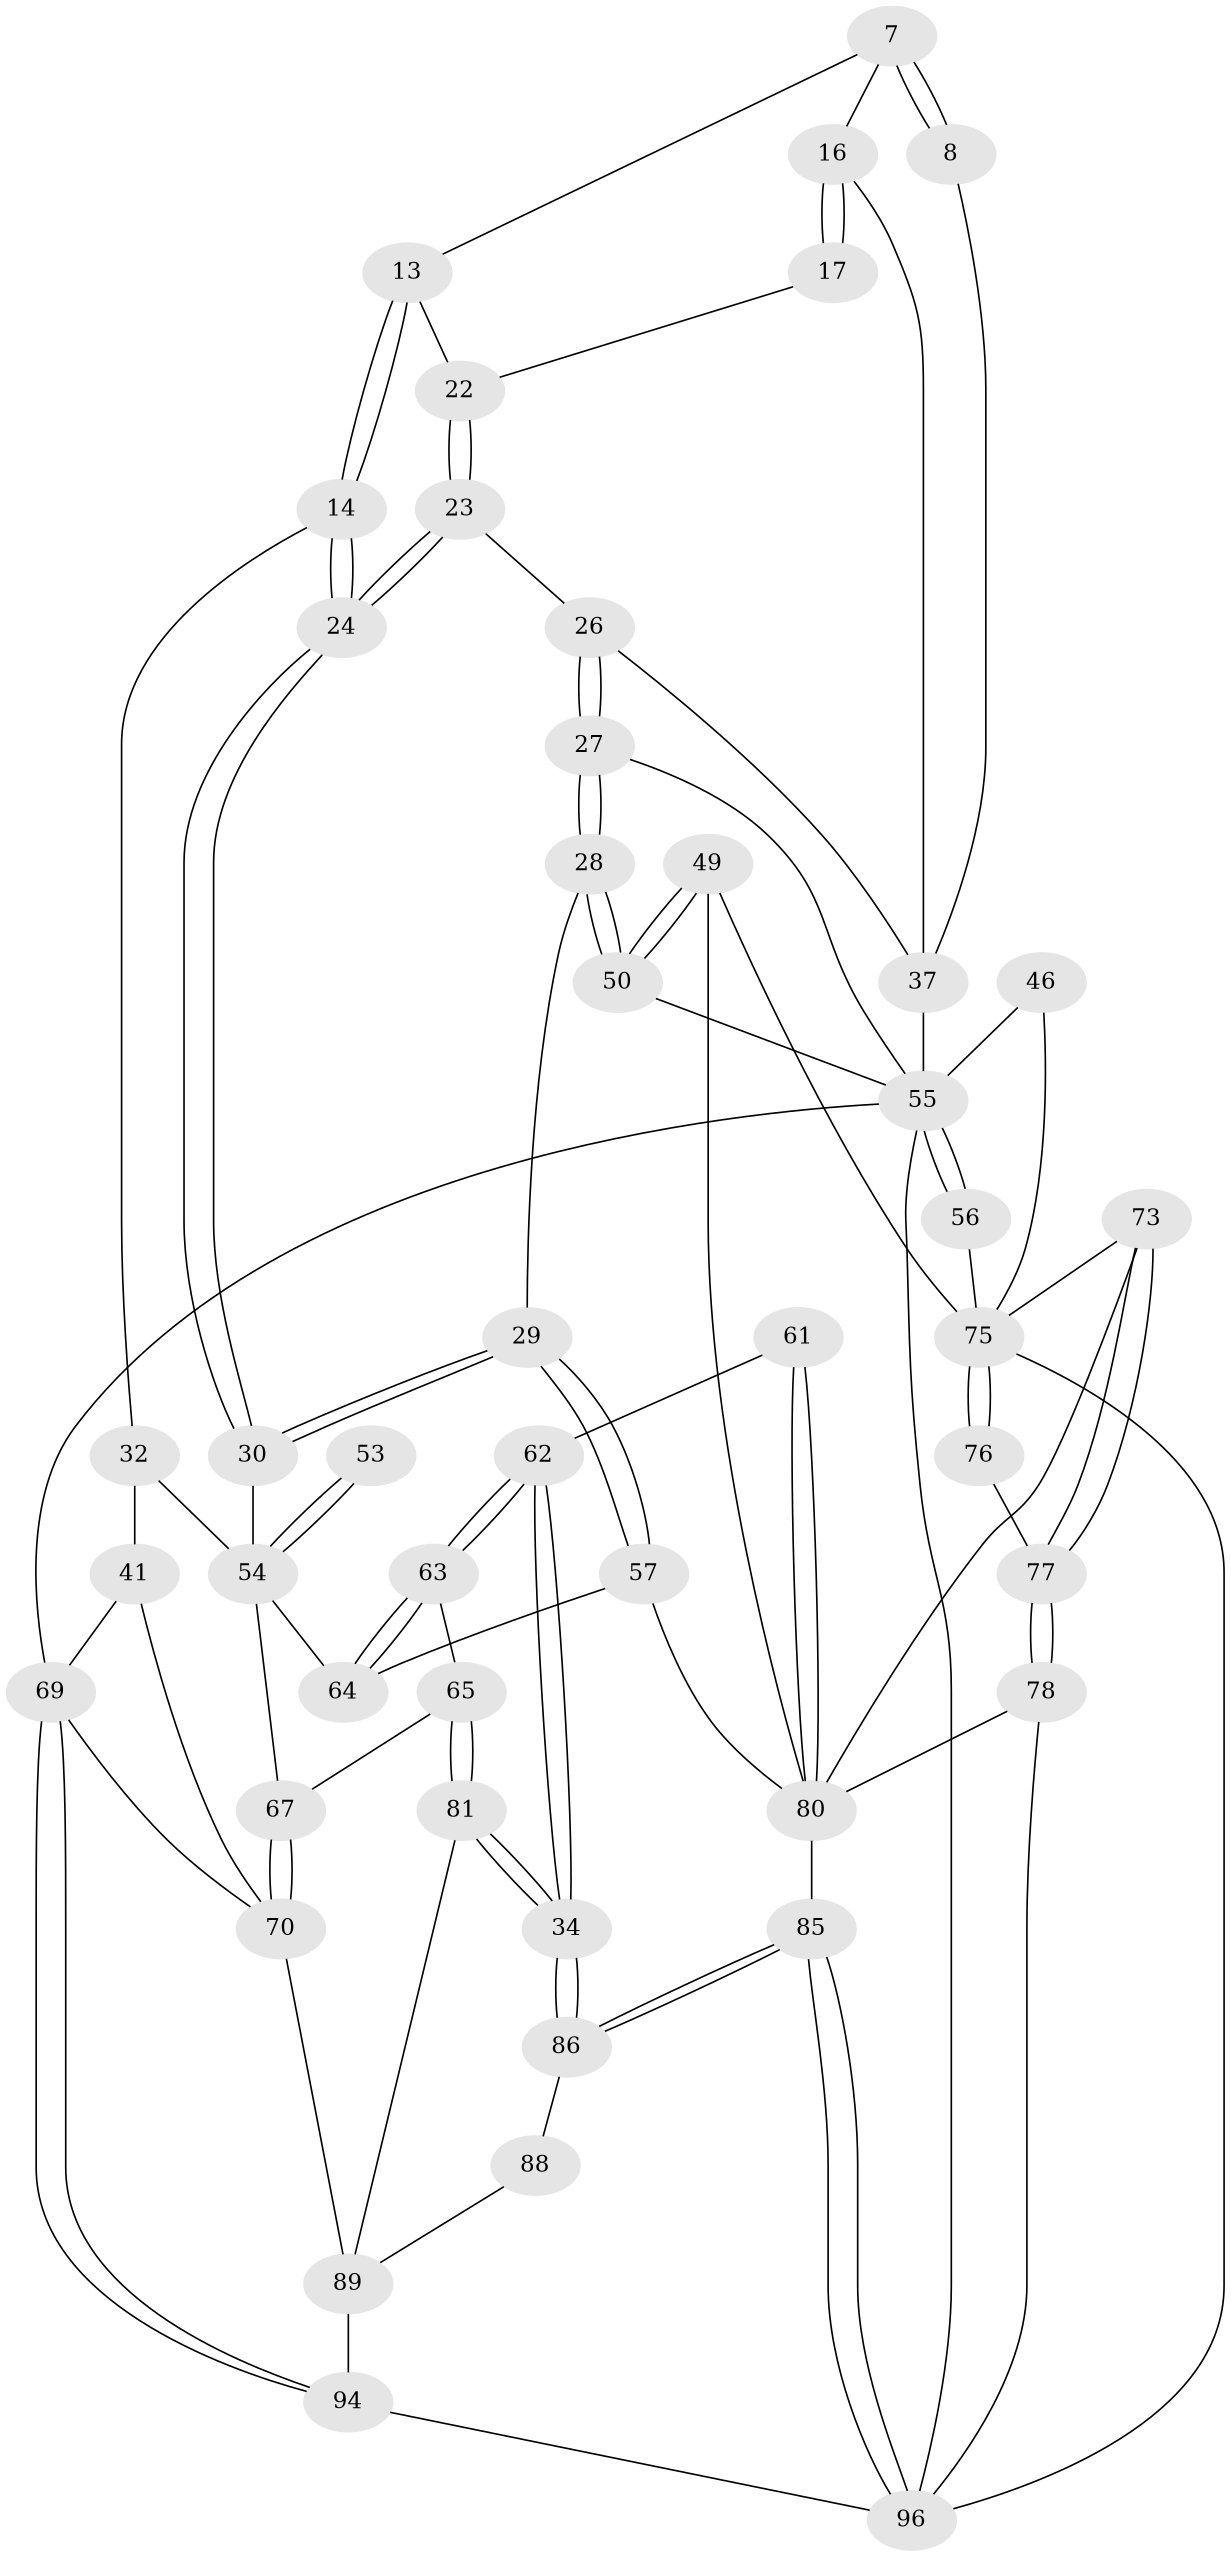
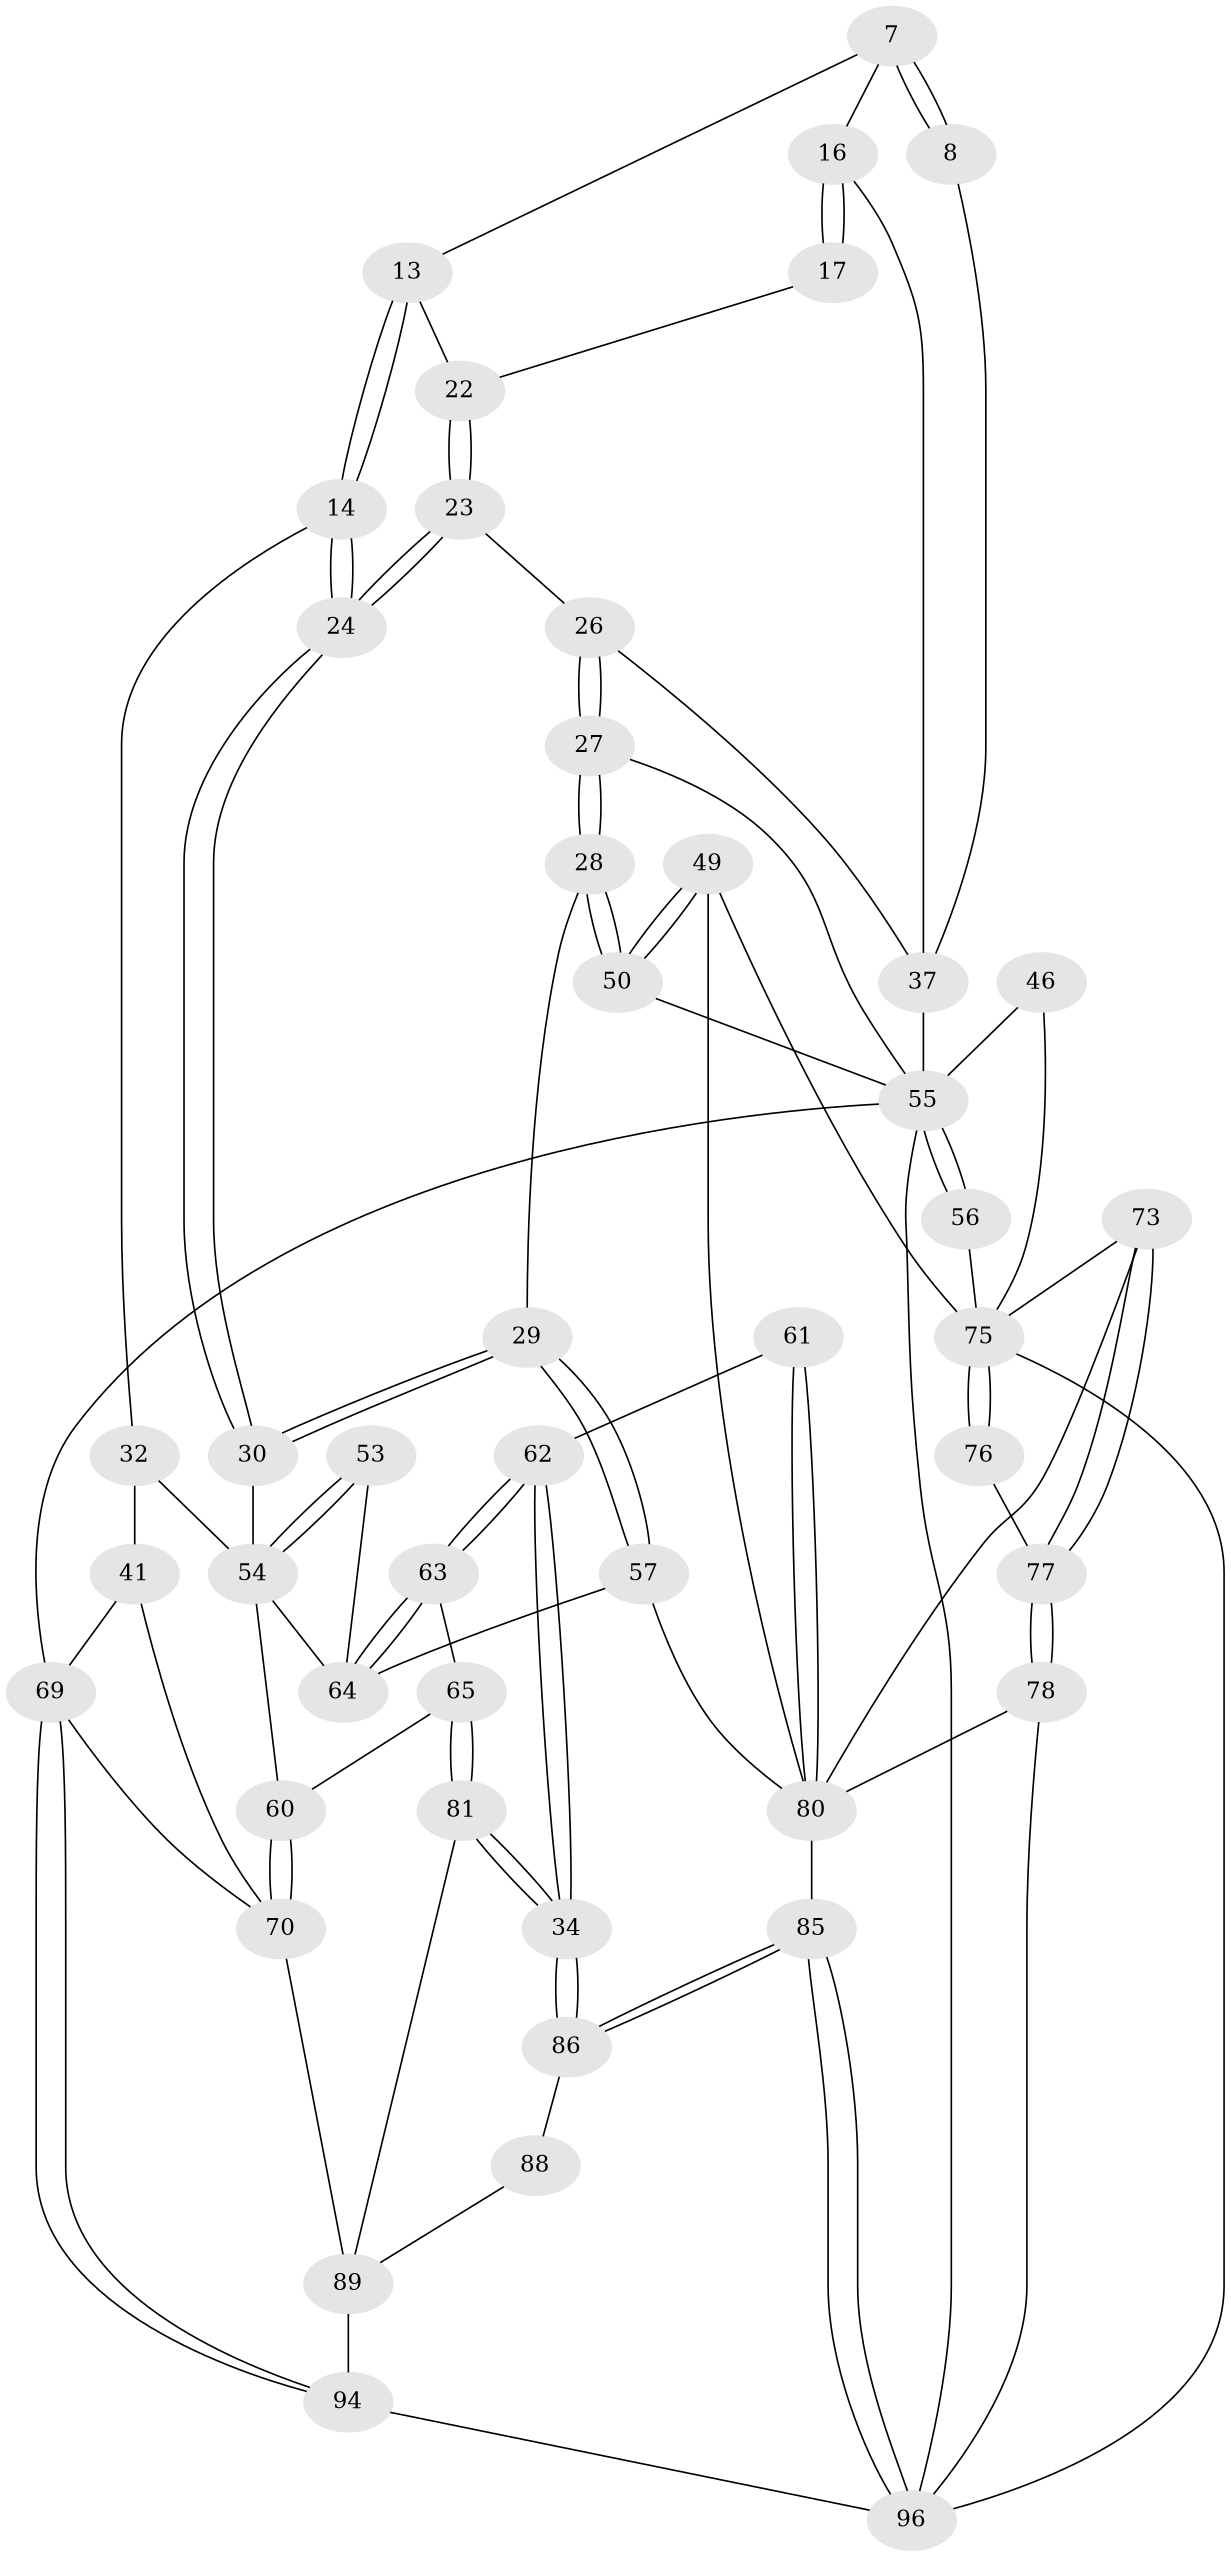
none -> (357, 1574)
(281, 1811) -> (281, 1811)
